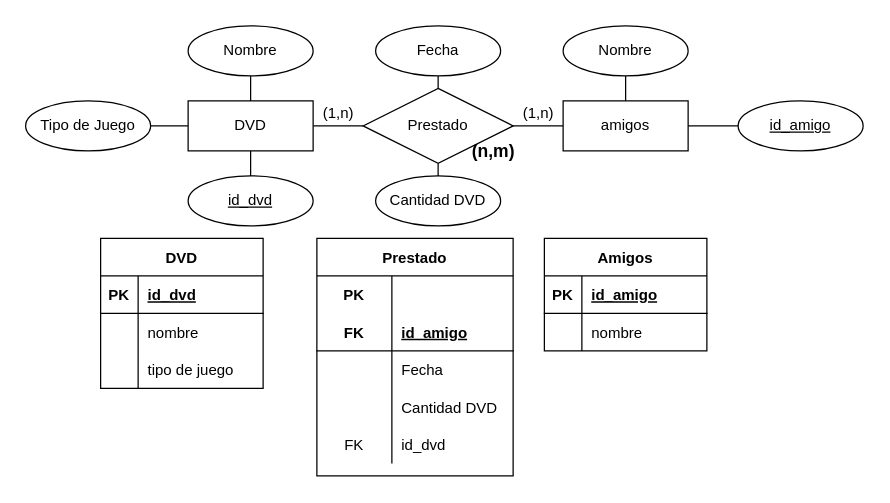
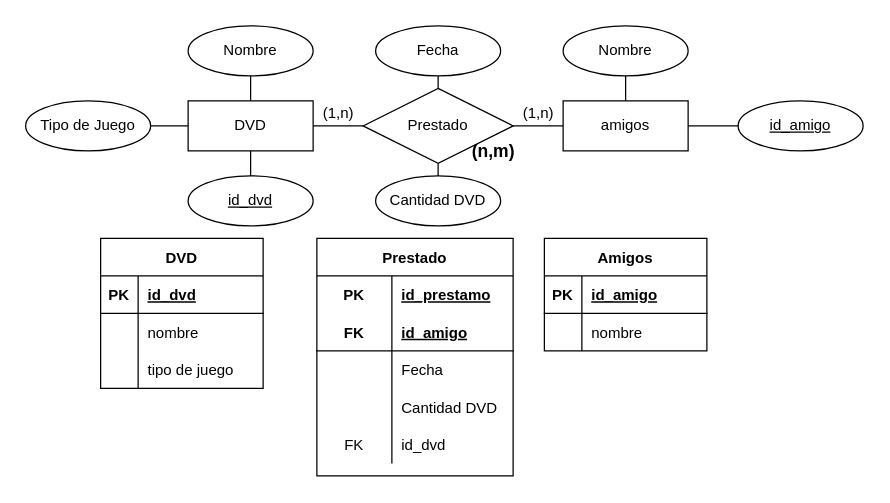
none -> (453, 294)
